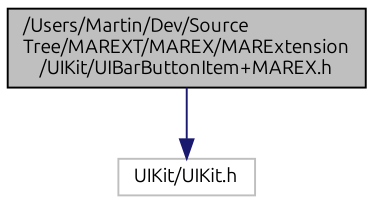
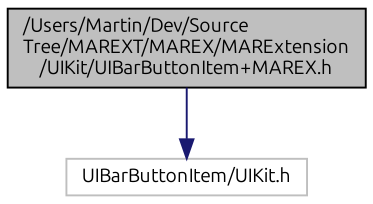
(187, 177) -> (187, 177)
